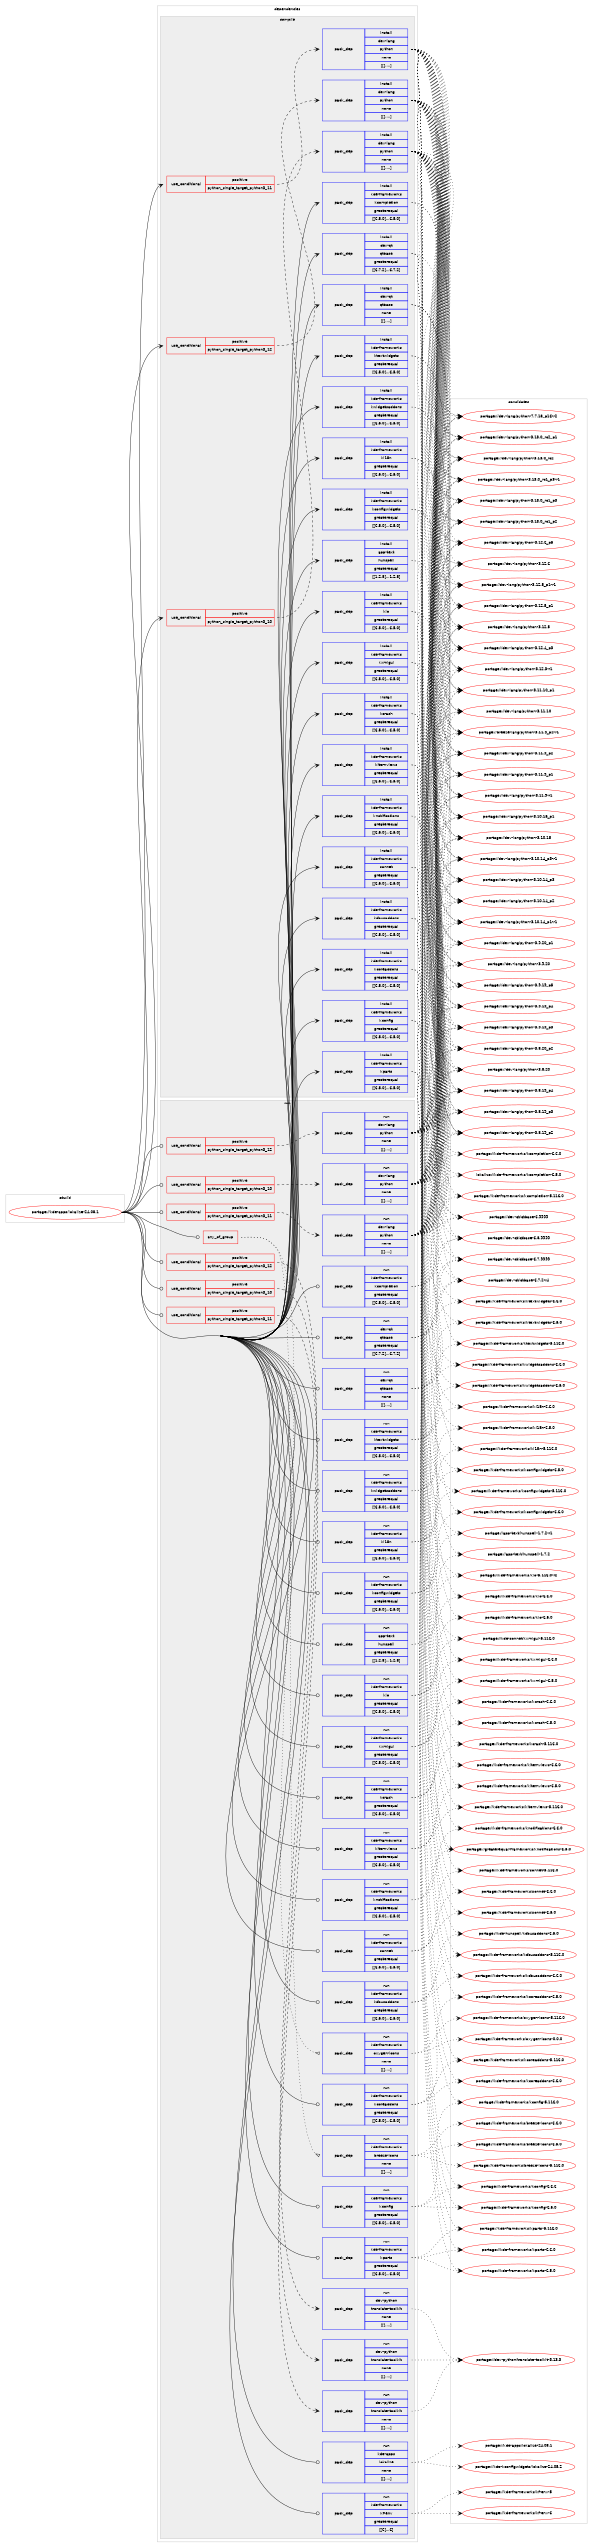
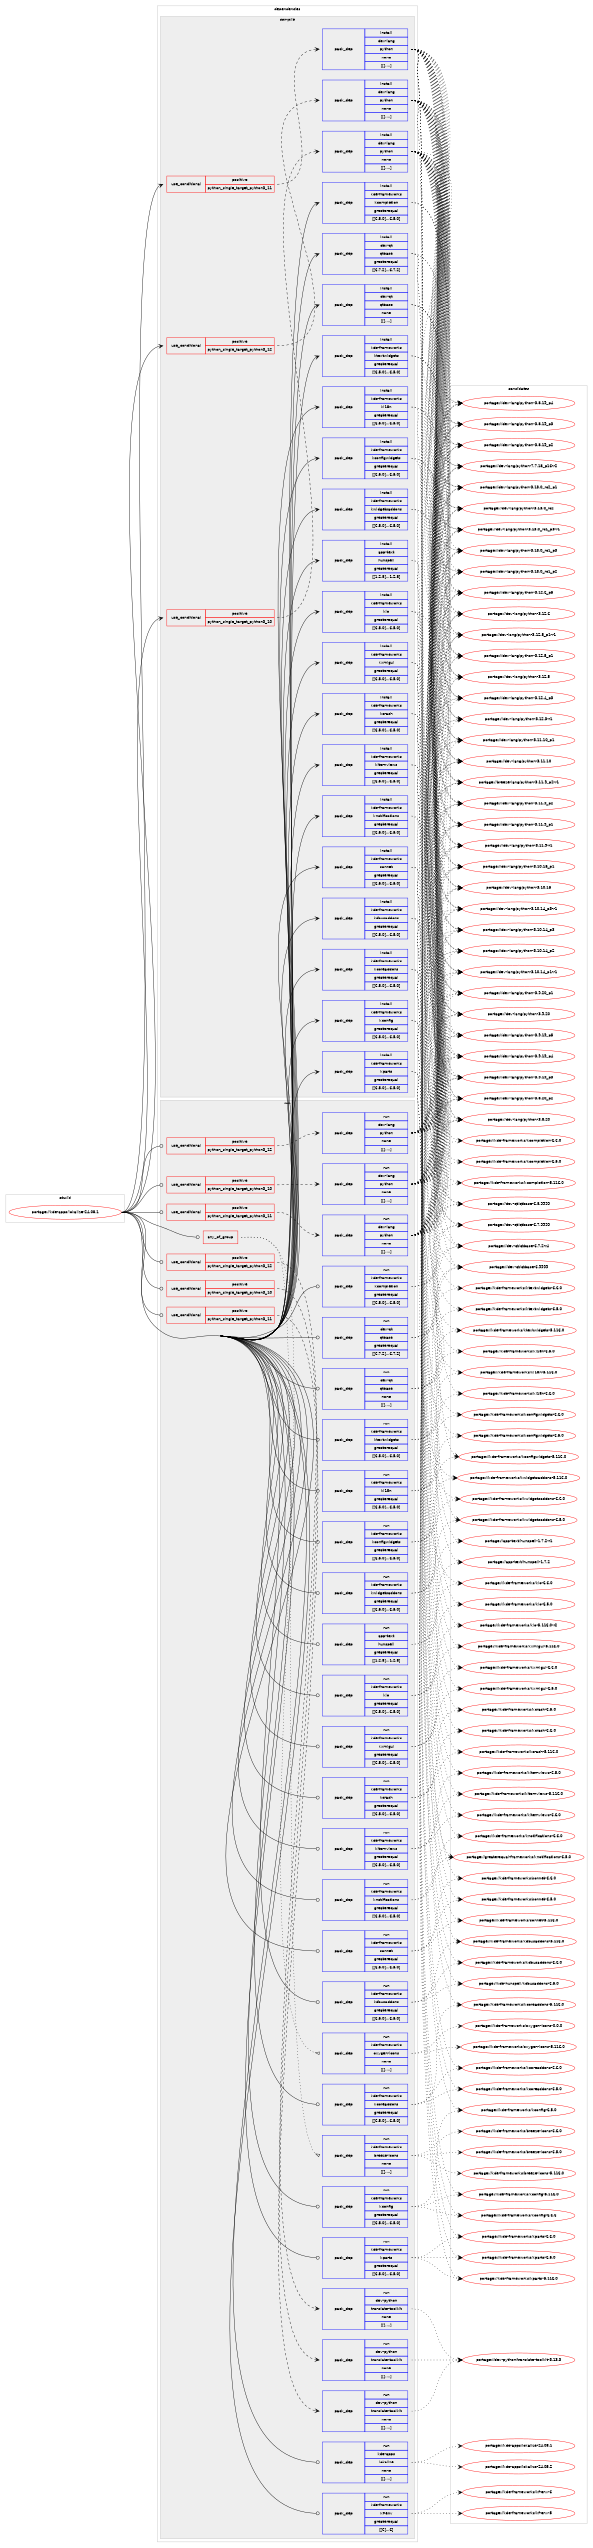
(519, 1175) -> (519, 1162)
none -> (519, 1478)
(519, 1639) -> (519, 1647)
(519, 2467) -> (519, 2467)
